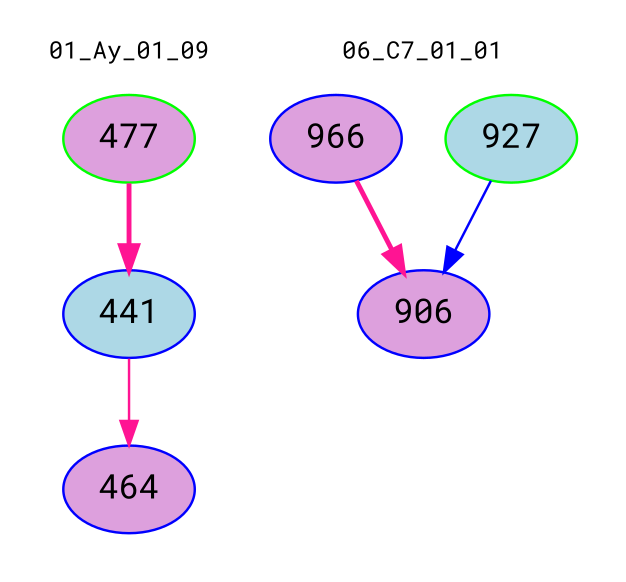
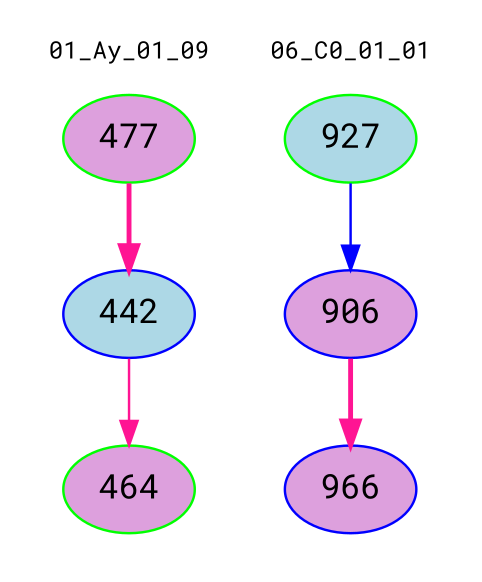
(424, 52) -> (352, 52)
(374, 216) -> (351, 390)
(129, 314) -> (129, 314)
(129, 489) -> (129, 489)
